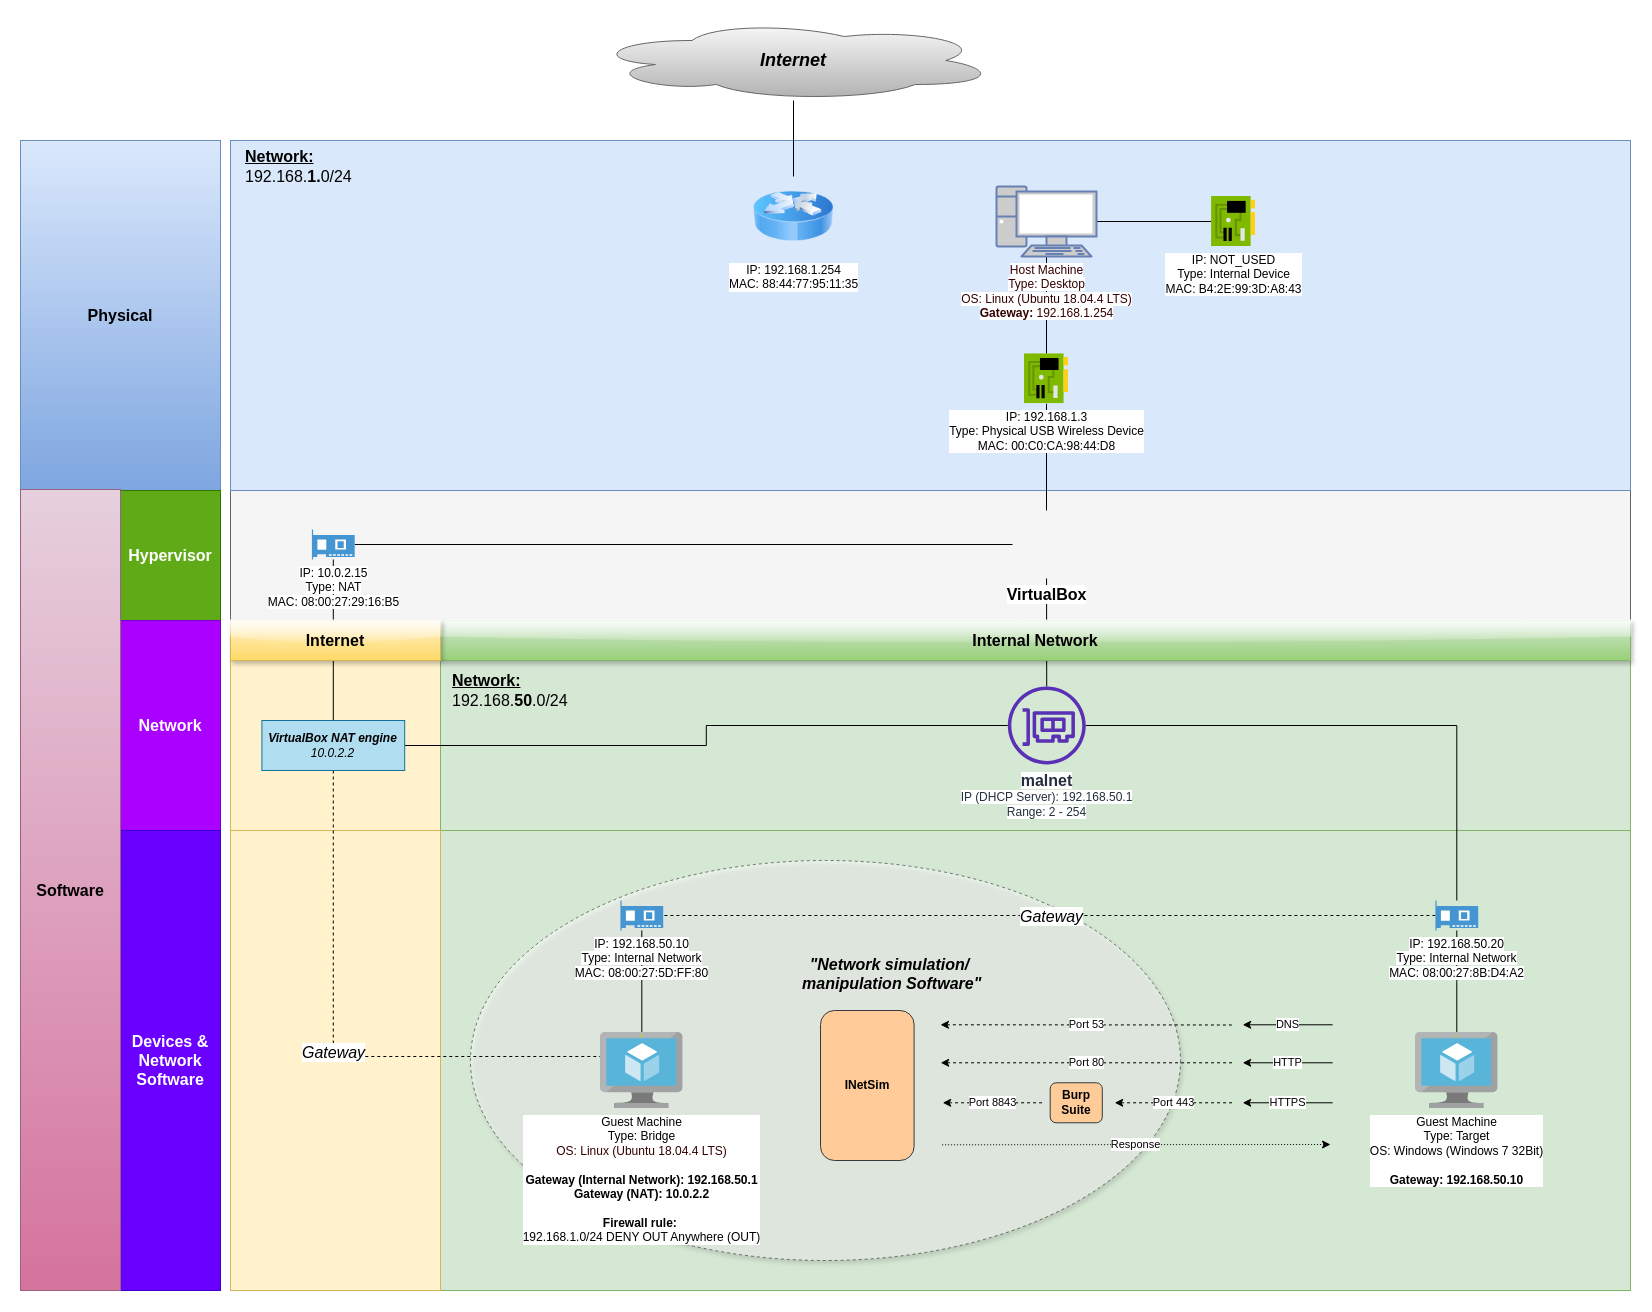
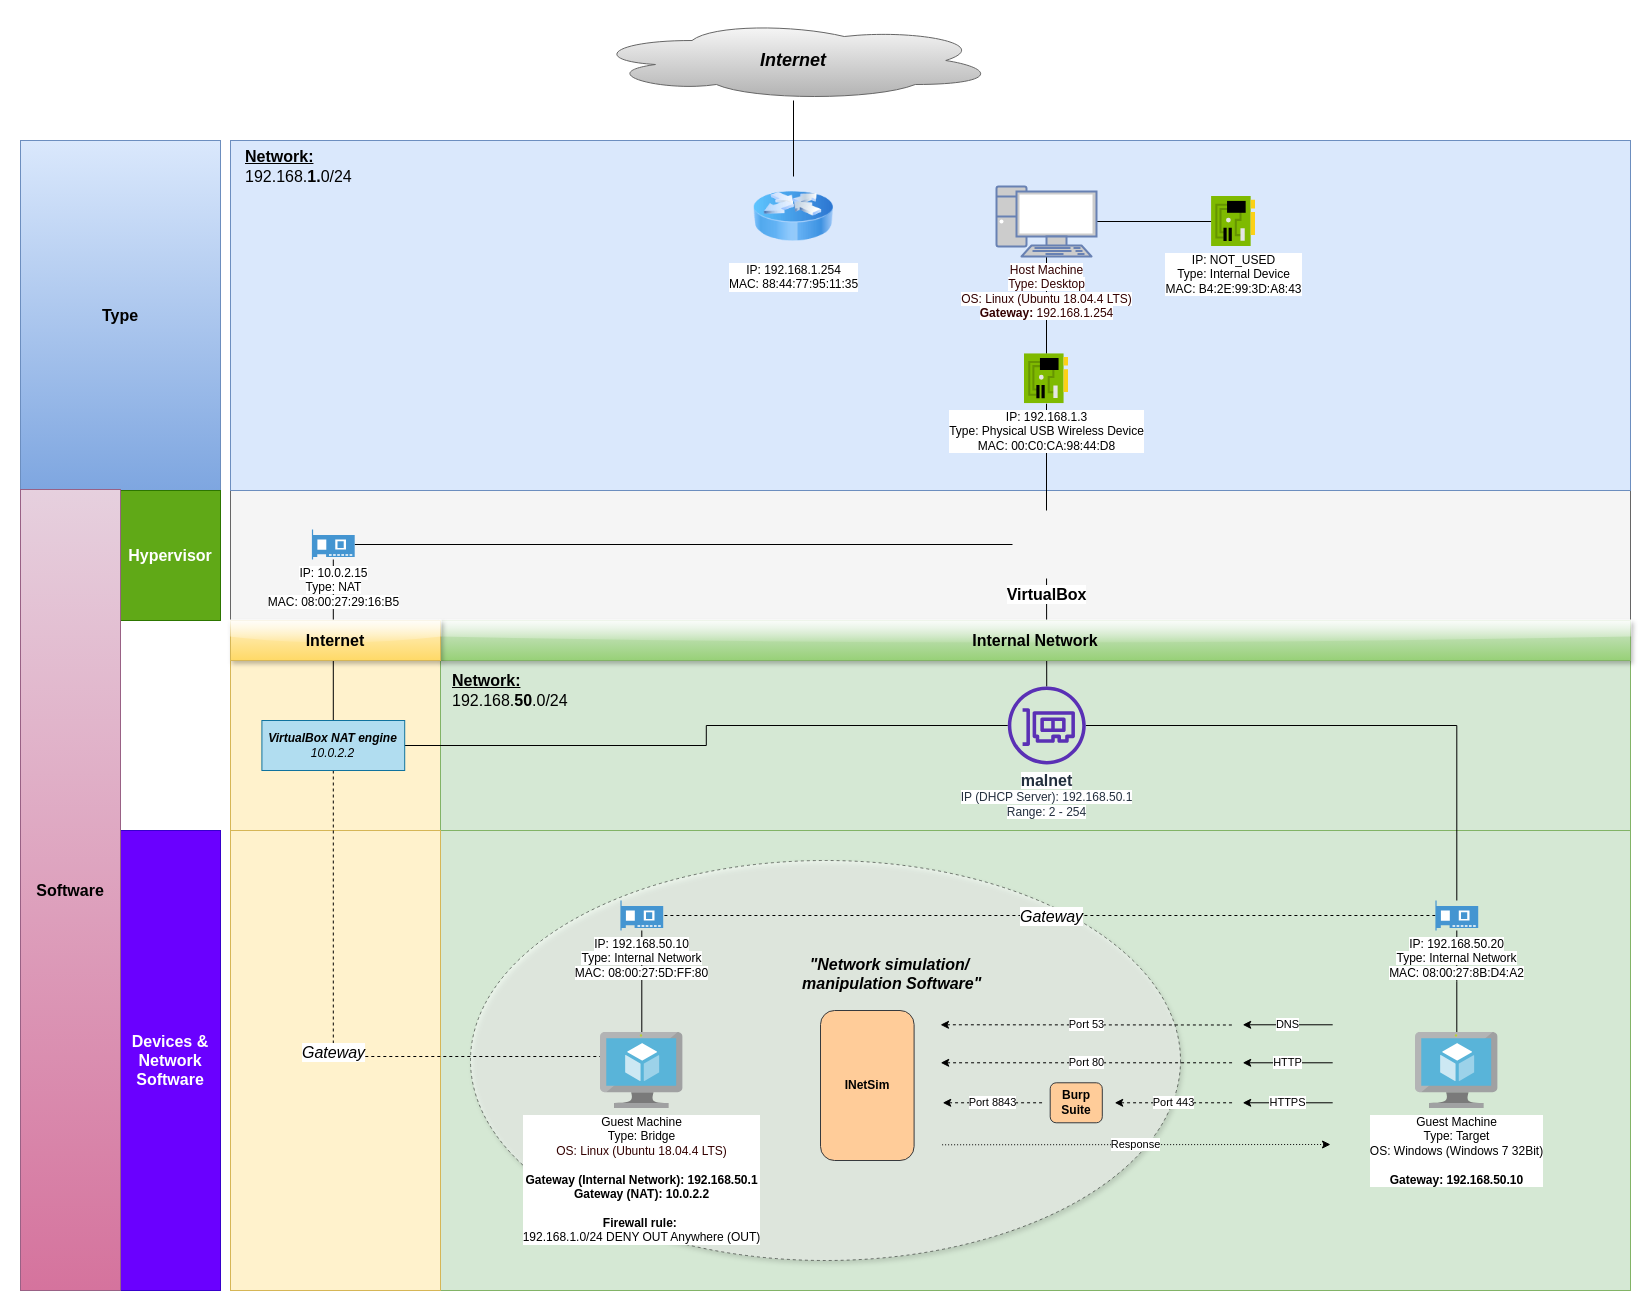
(121, 316) -> (121, 316)
(171, 726) -> none
